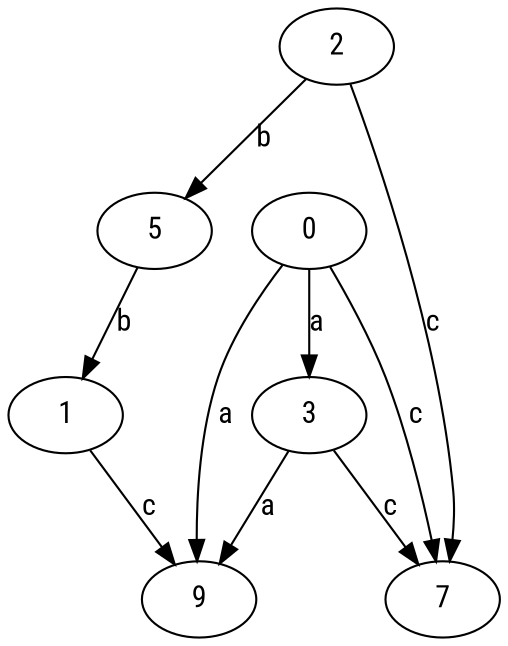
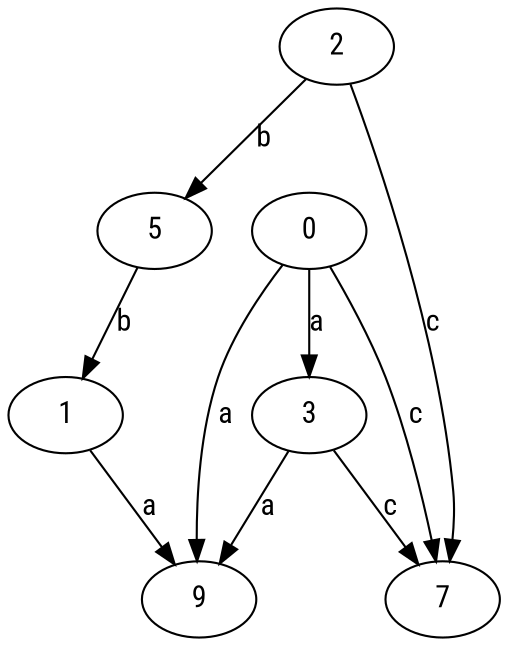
(149, 507) -> (149, 507)
